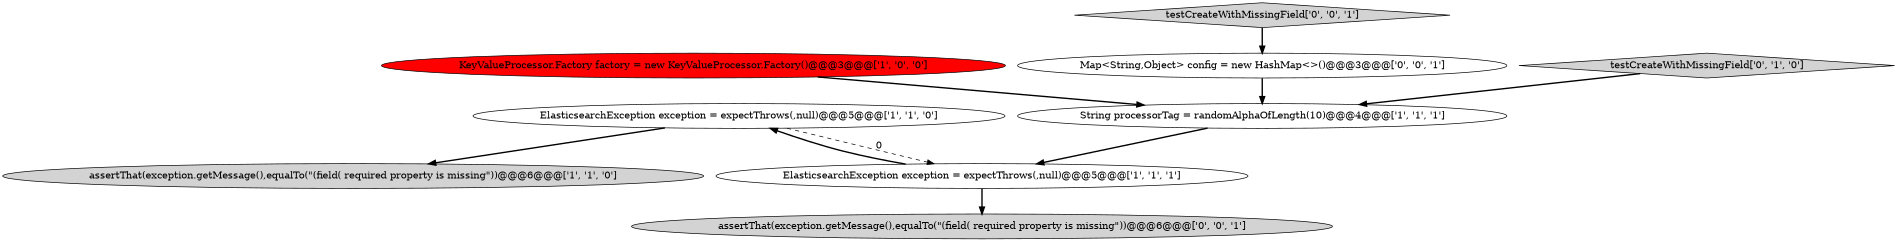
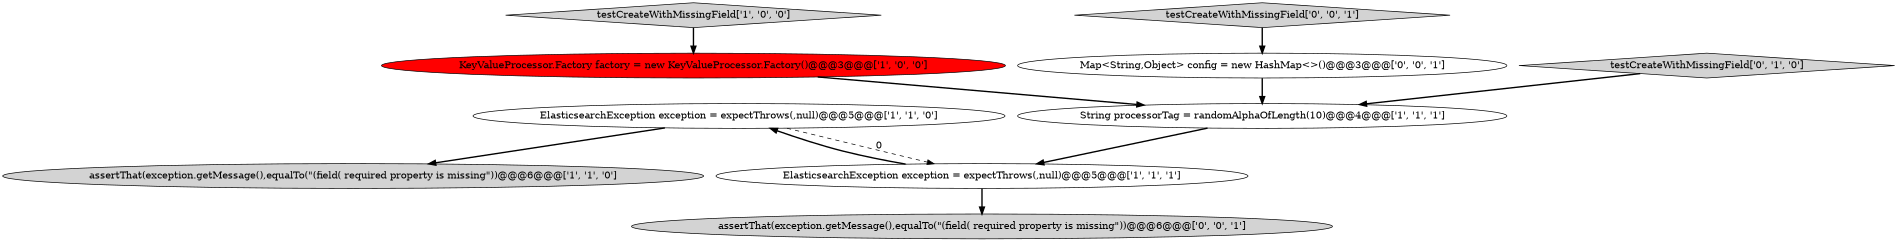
none -> (693, 15)
